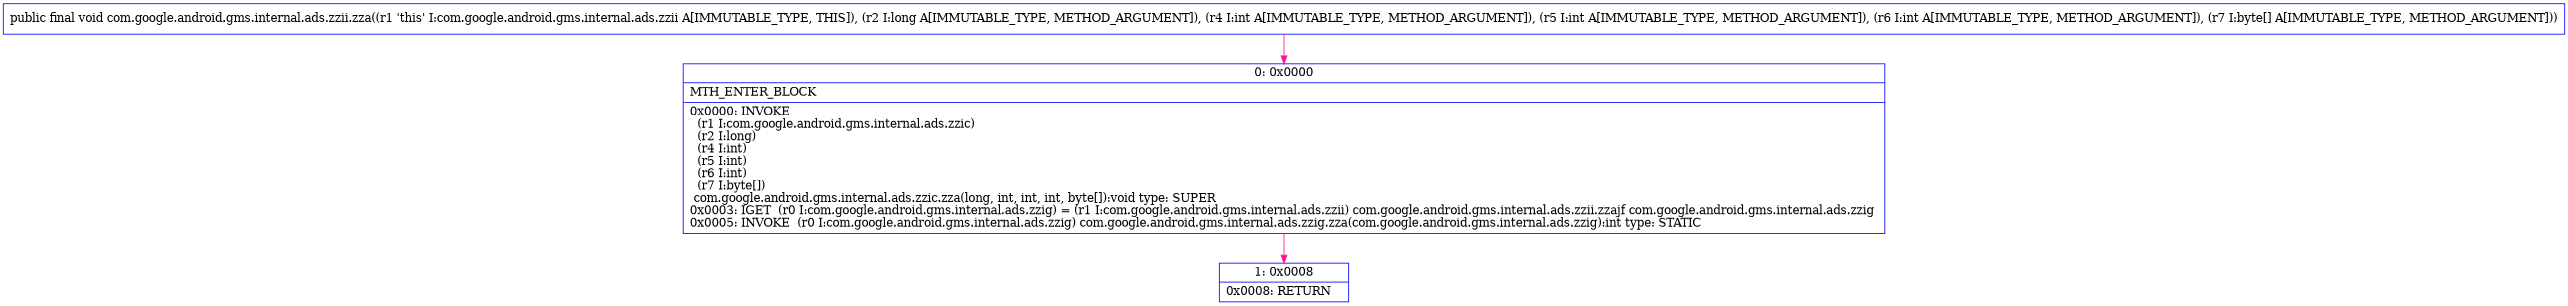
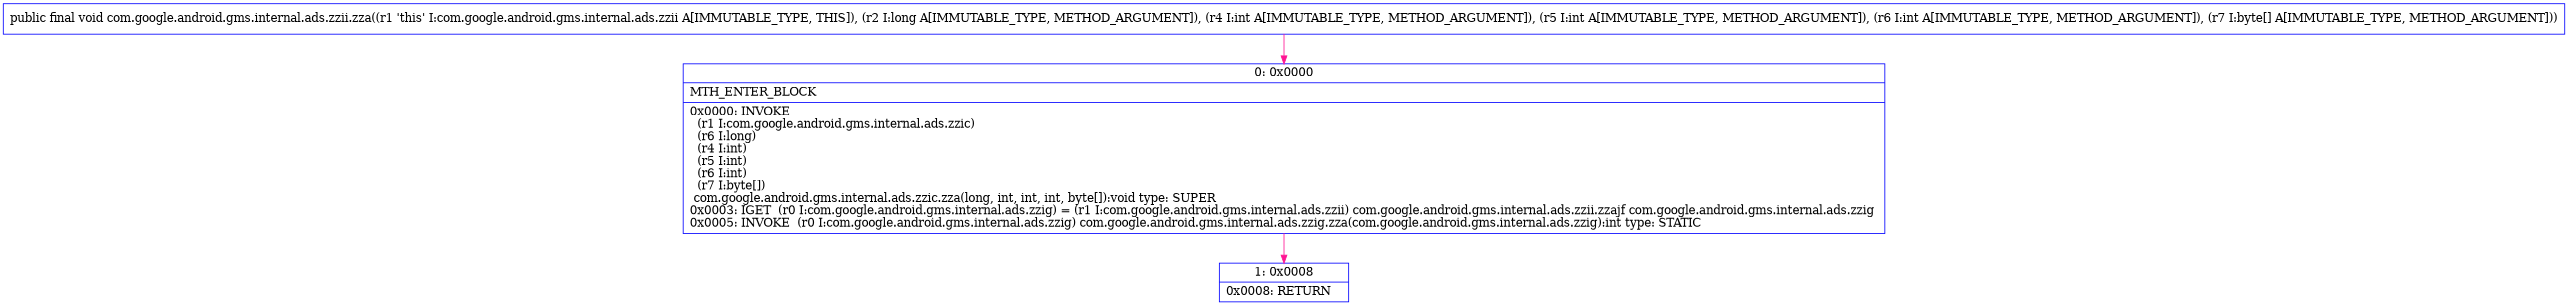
(723, 137) -> (723, 137)
